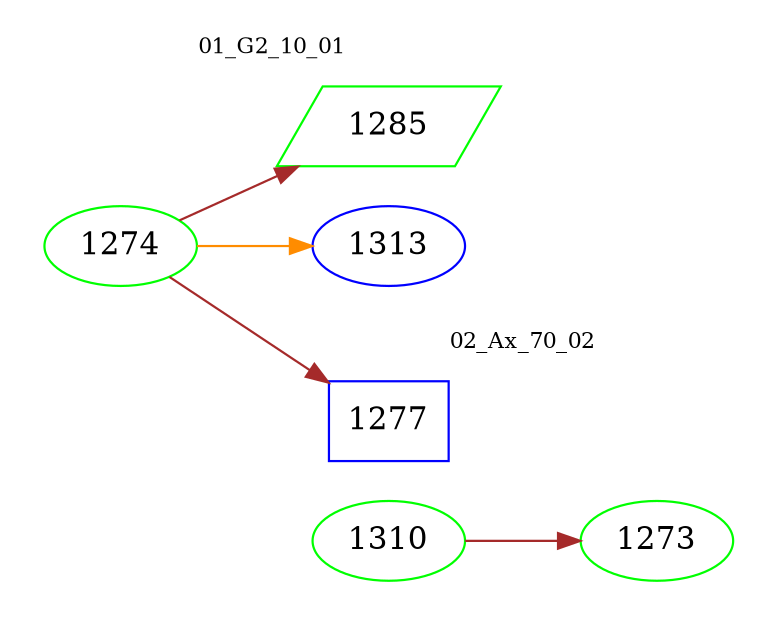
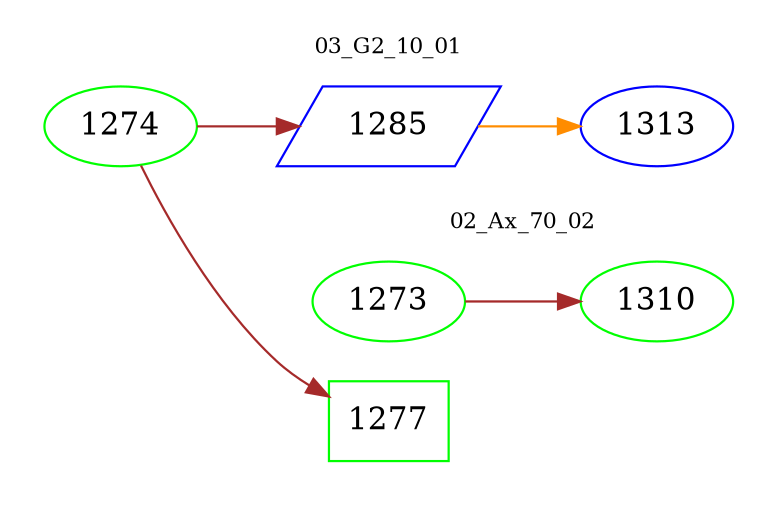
(273, 48) -> (389, 48)
(389, 126) -> (389, 126)
(243, 246) -> (518, 126)
(389, 421) -> (389, 421)
(511, 541) -> (511, 301)
